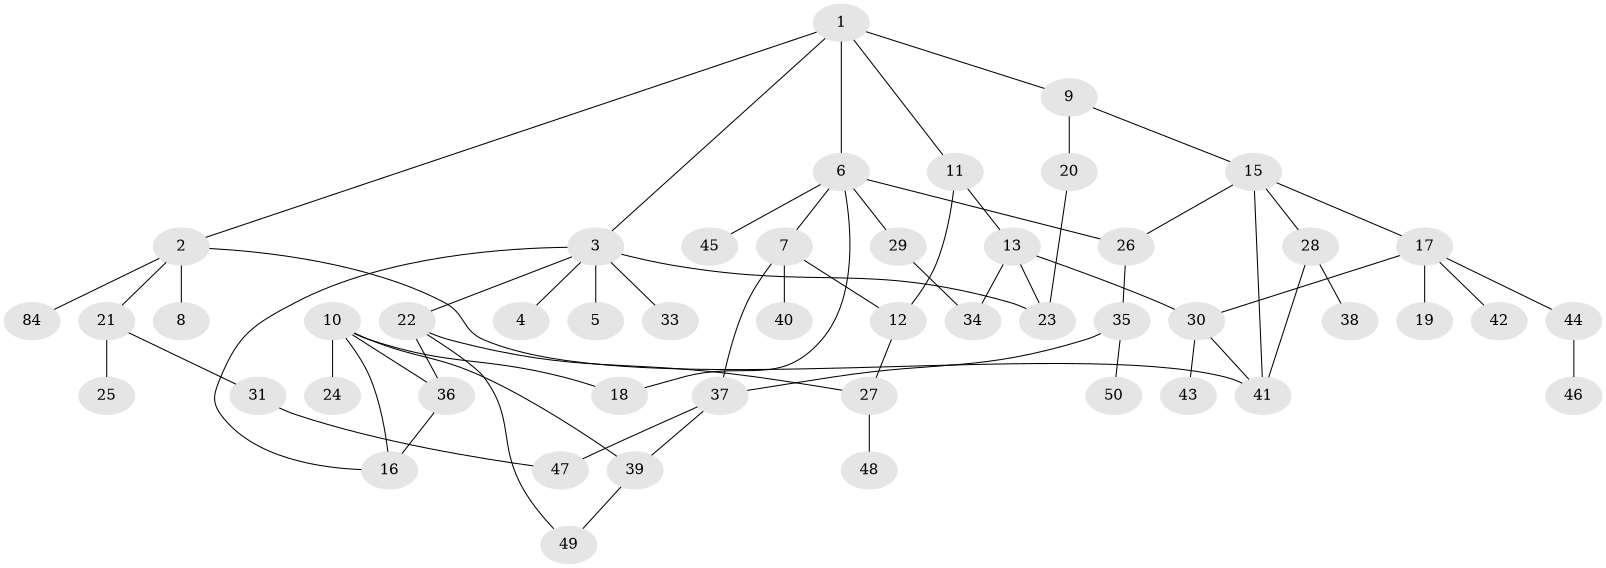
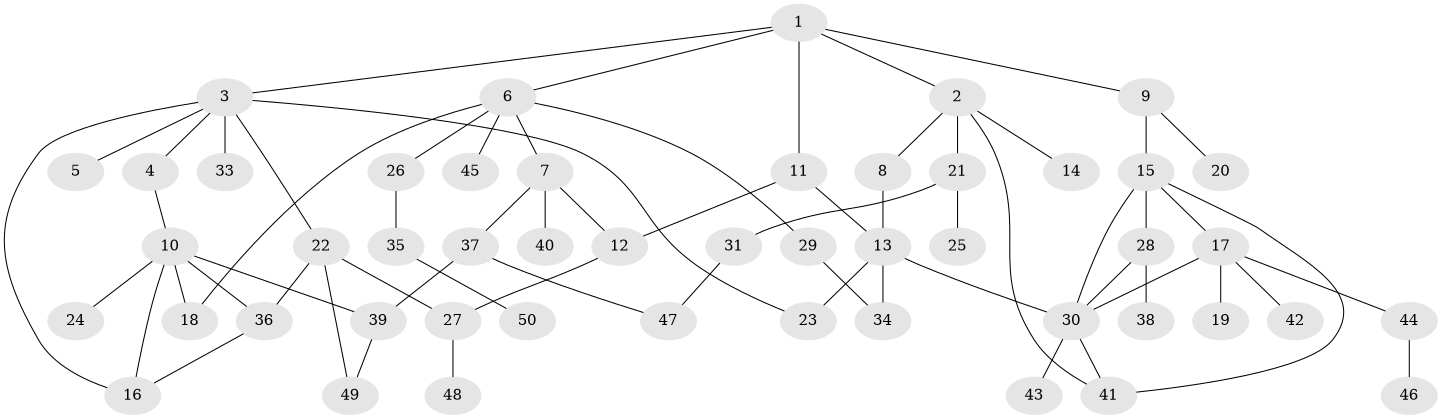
none -> (160, 209)
none -> (883, 209)
(1190, 209) -> (1101, 244)
(1058, 247) -> none
(32, 321) -> (1072, 172)
(1287, 321) -> (1109, 284)
(854, 374) -> none
